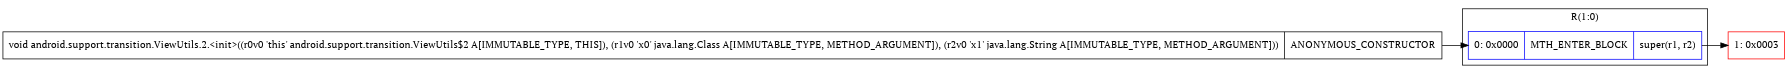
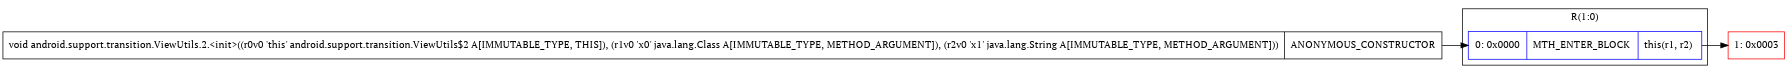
(1668, 45) -> (1668, 45)
